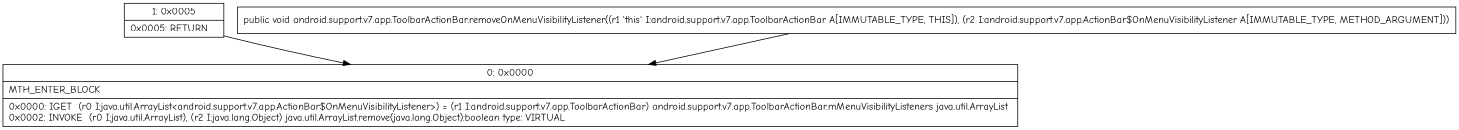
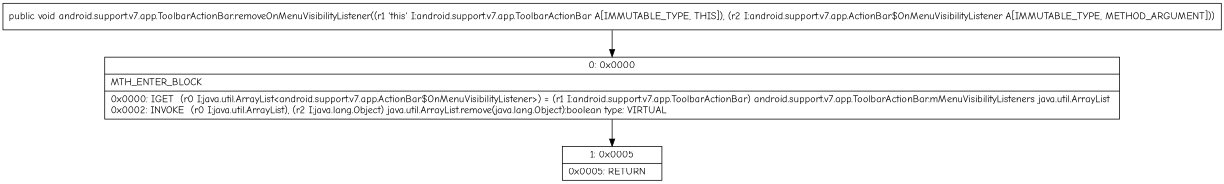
(283, 50) -> (612, 129)
